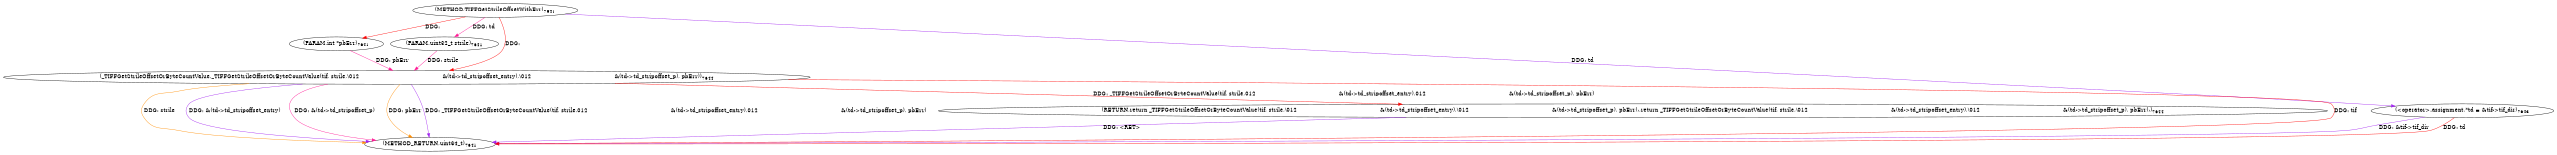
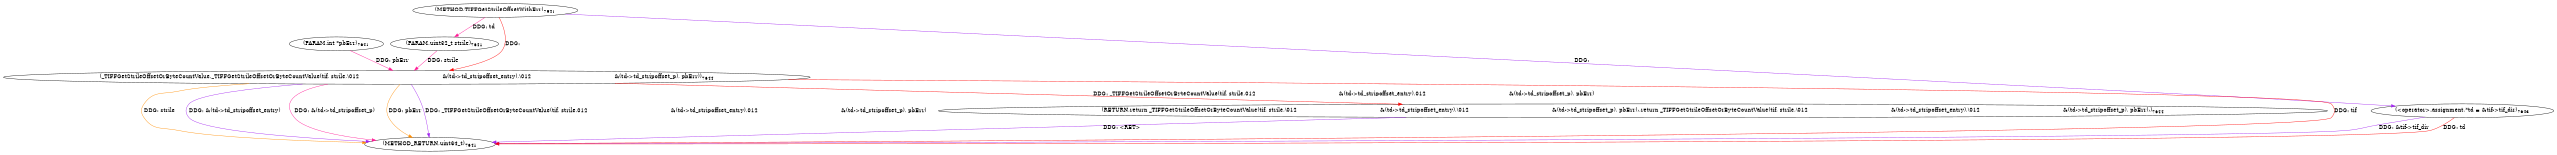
(416, 27) -> none
(1583, 61) -> (1583, 61)
